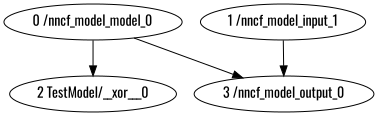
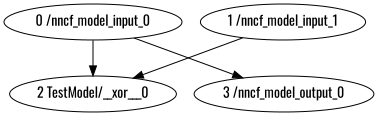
(93, 22) -> (93, 22)
(283, 53) -> (198, 54)
